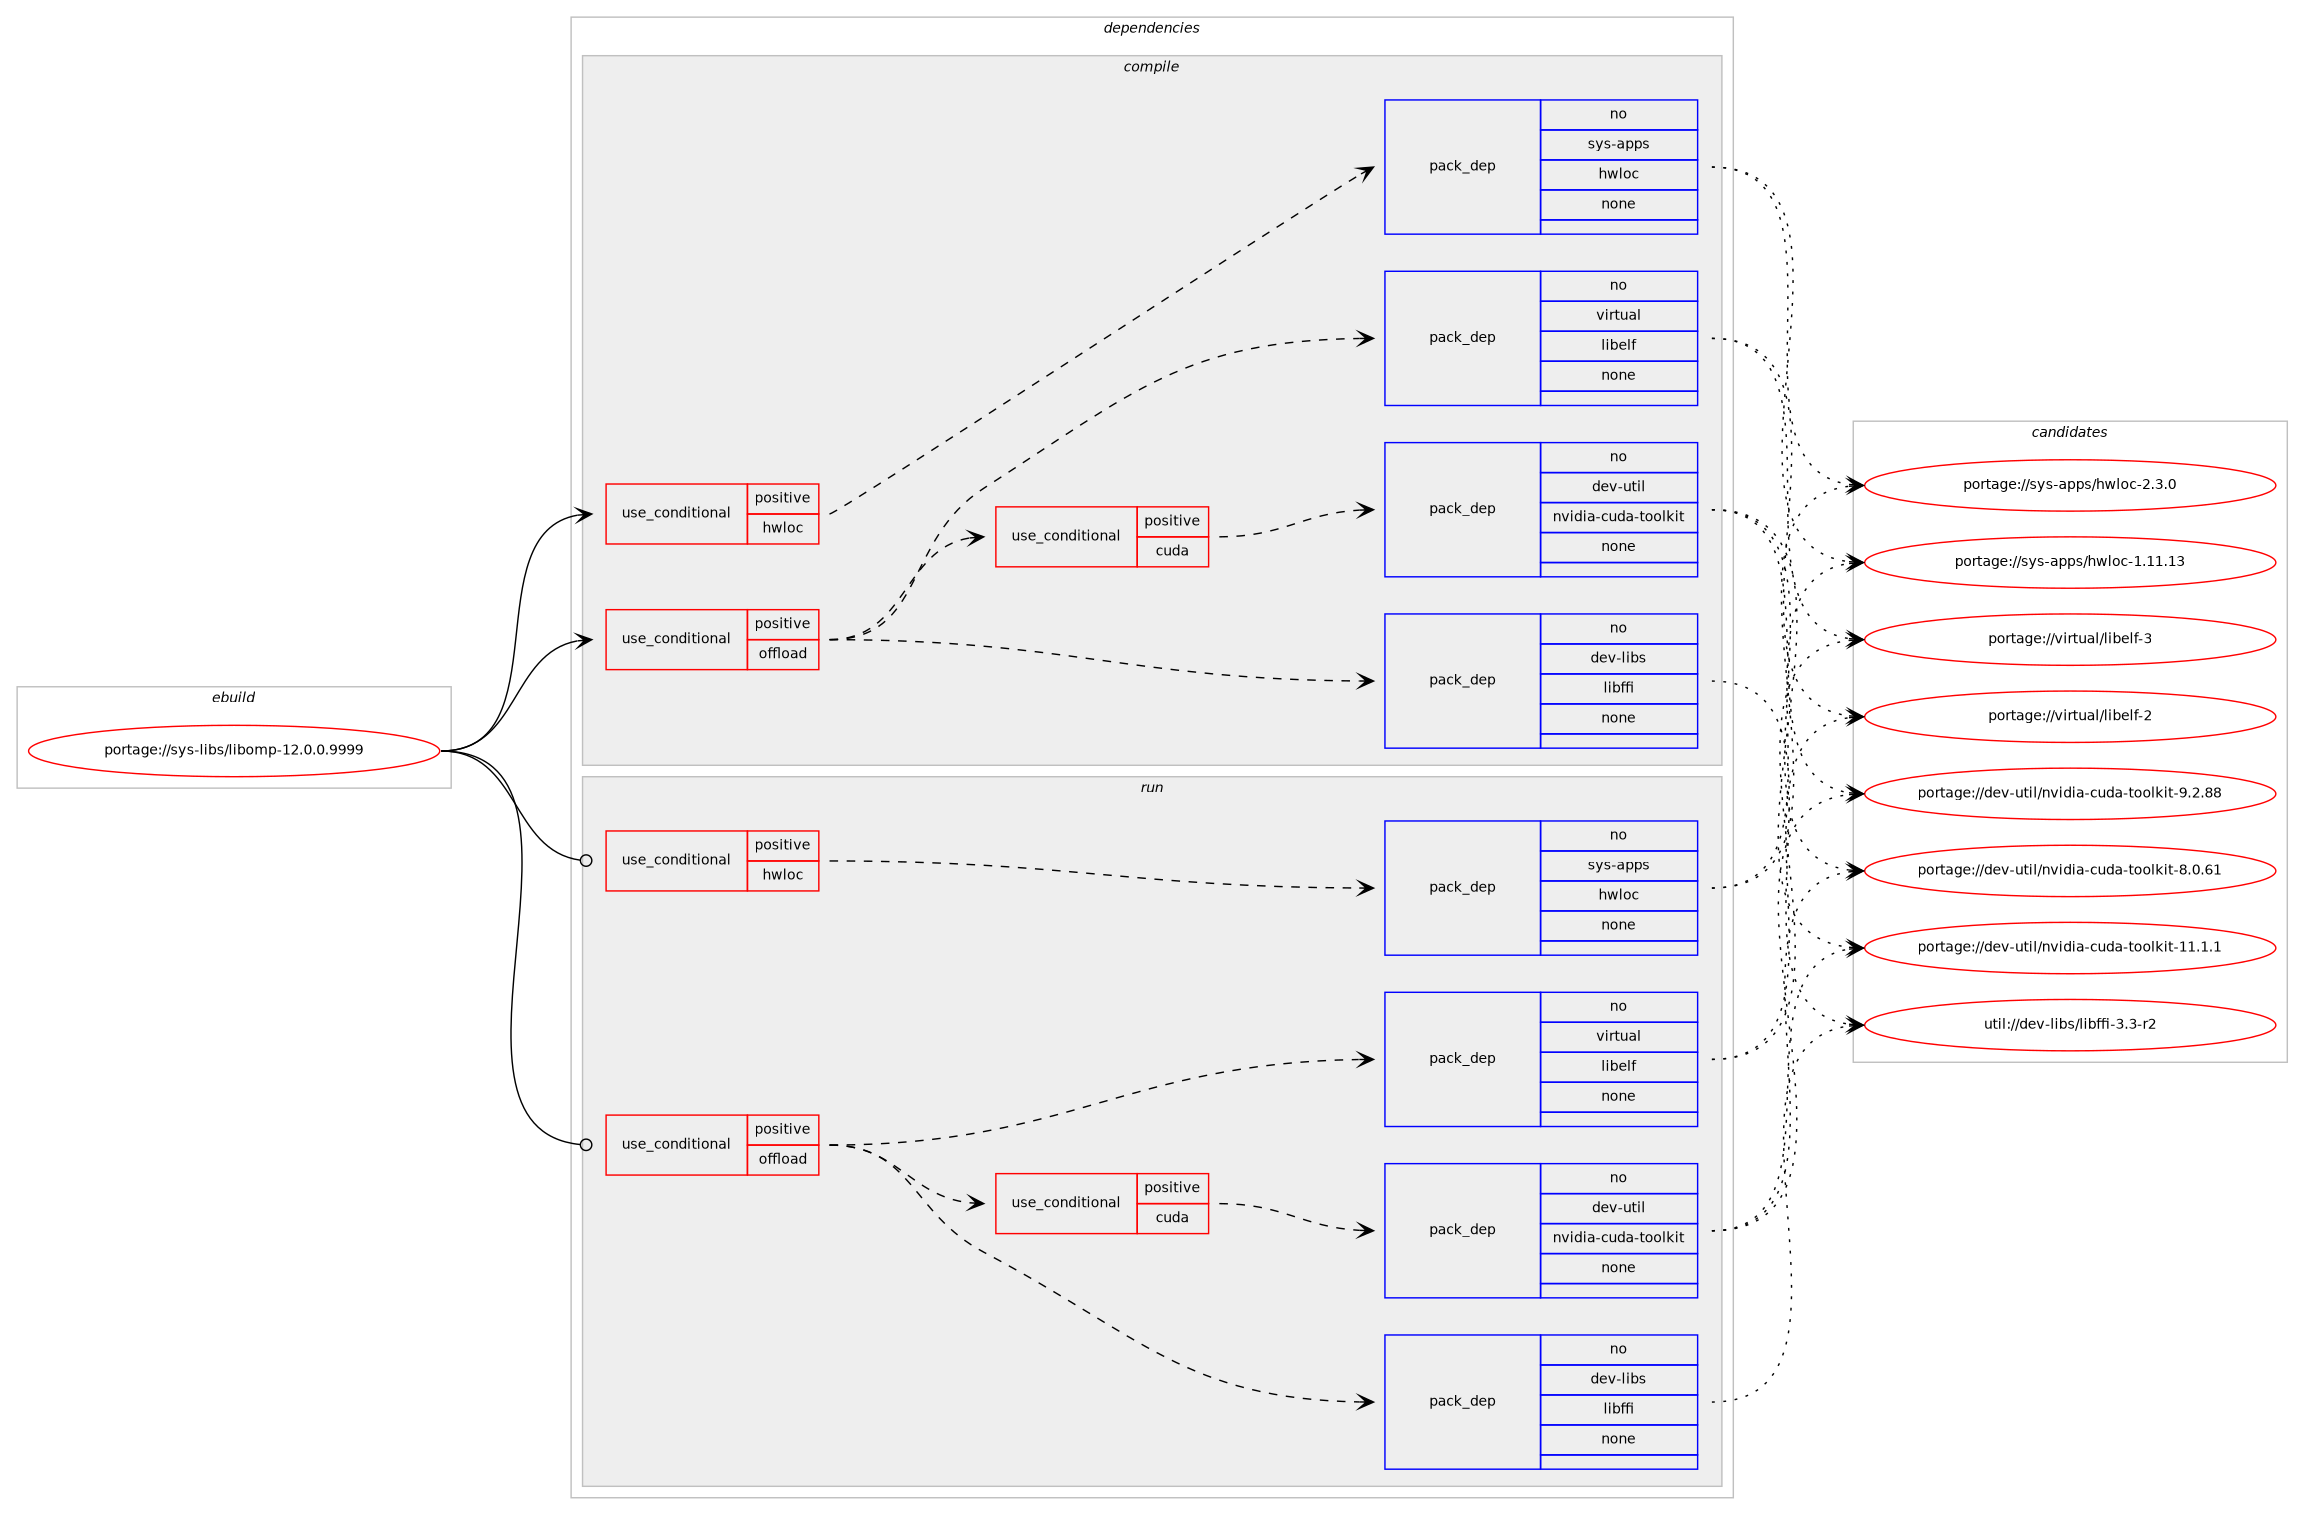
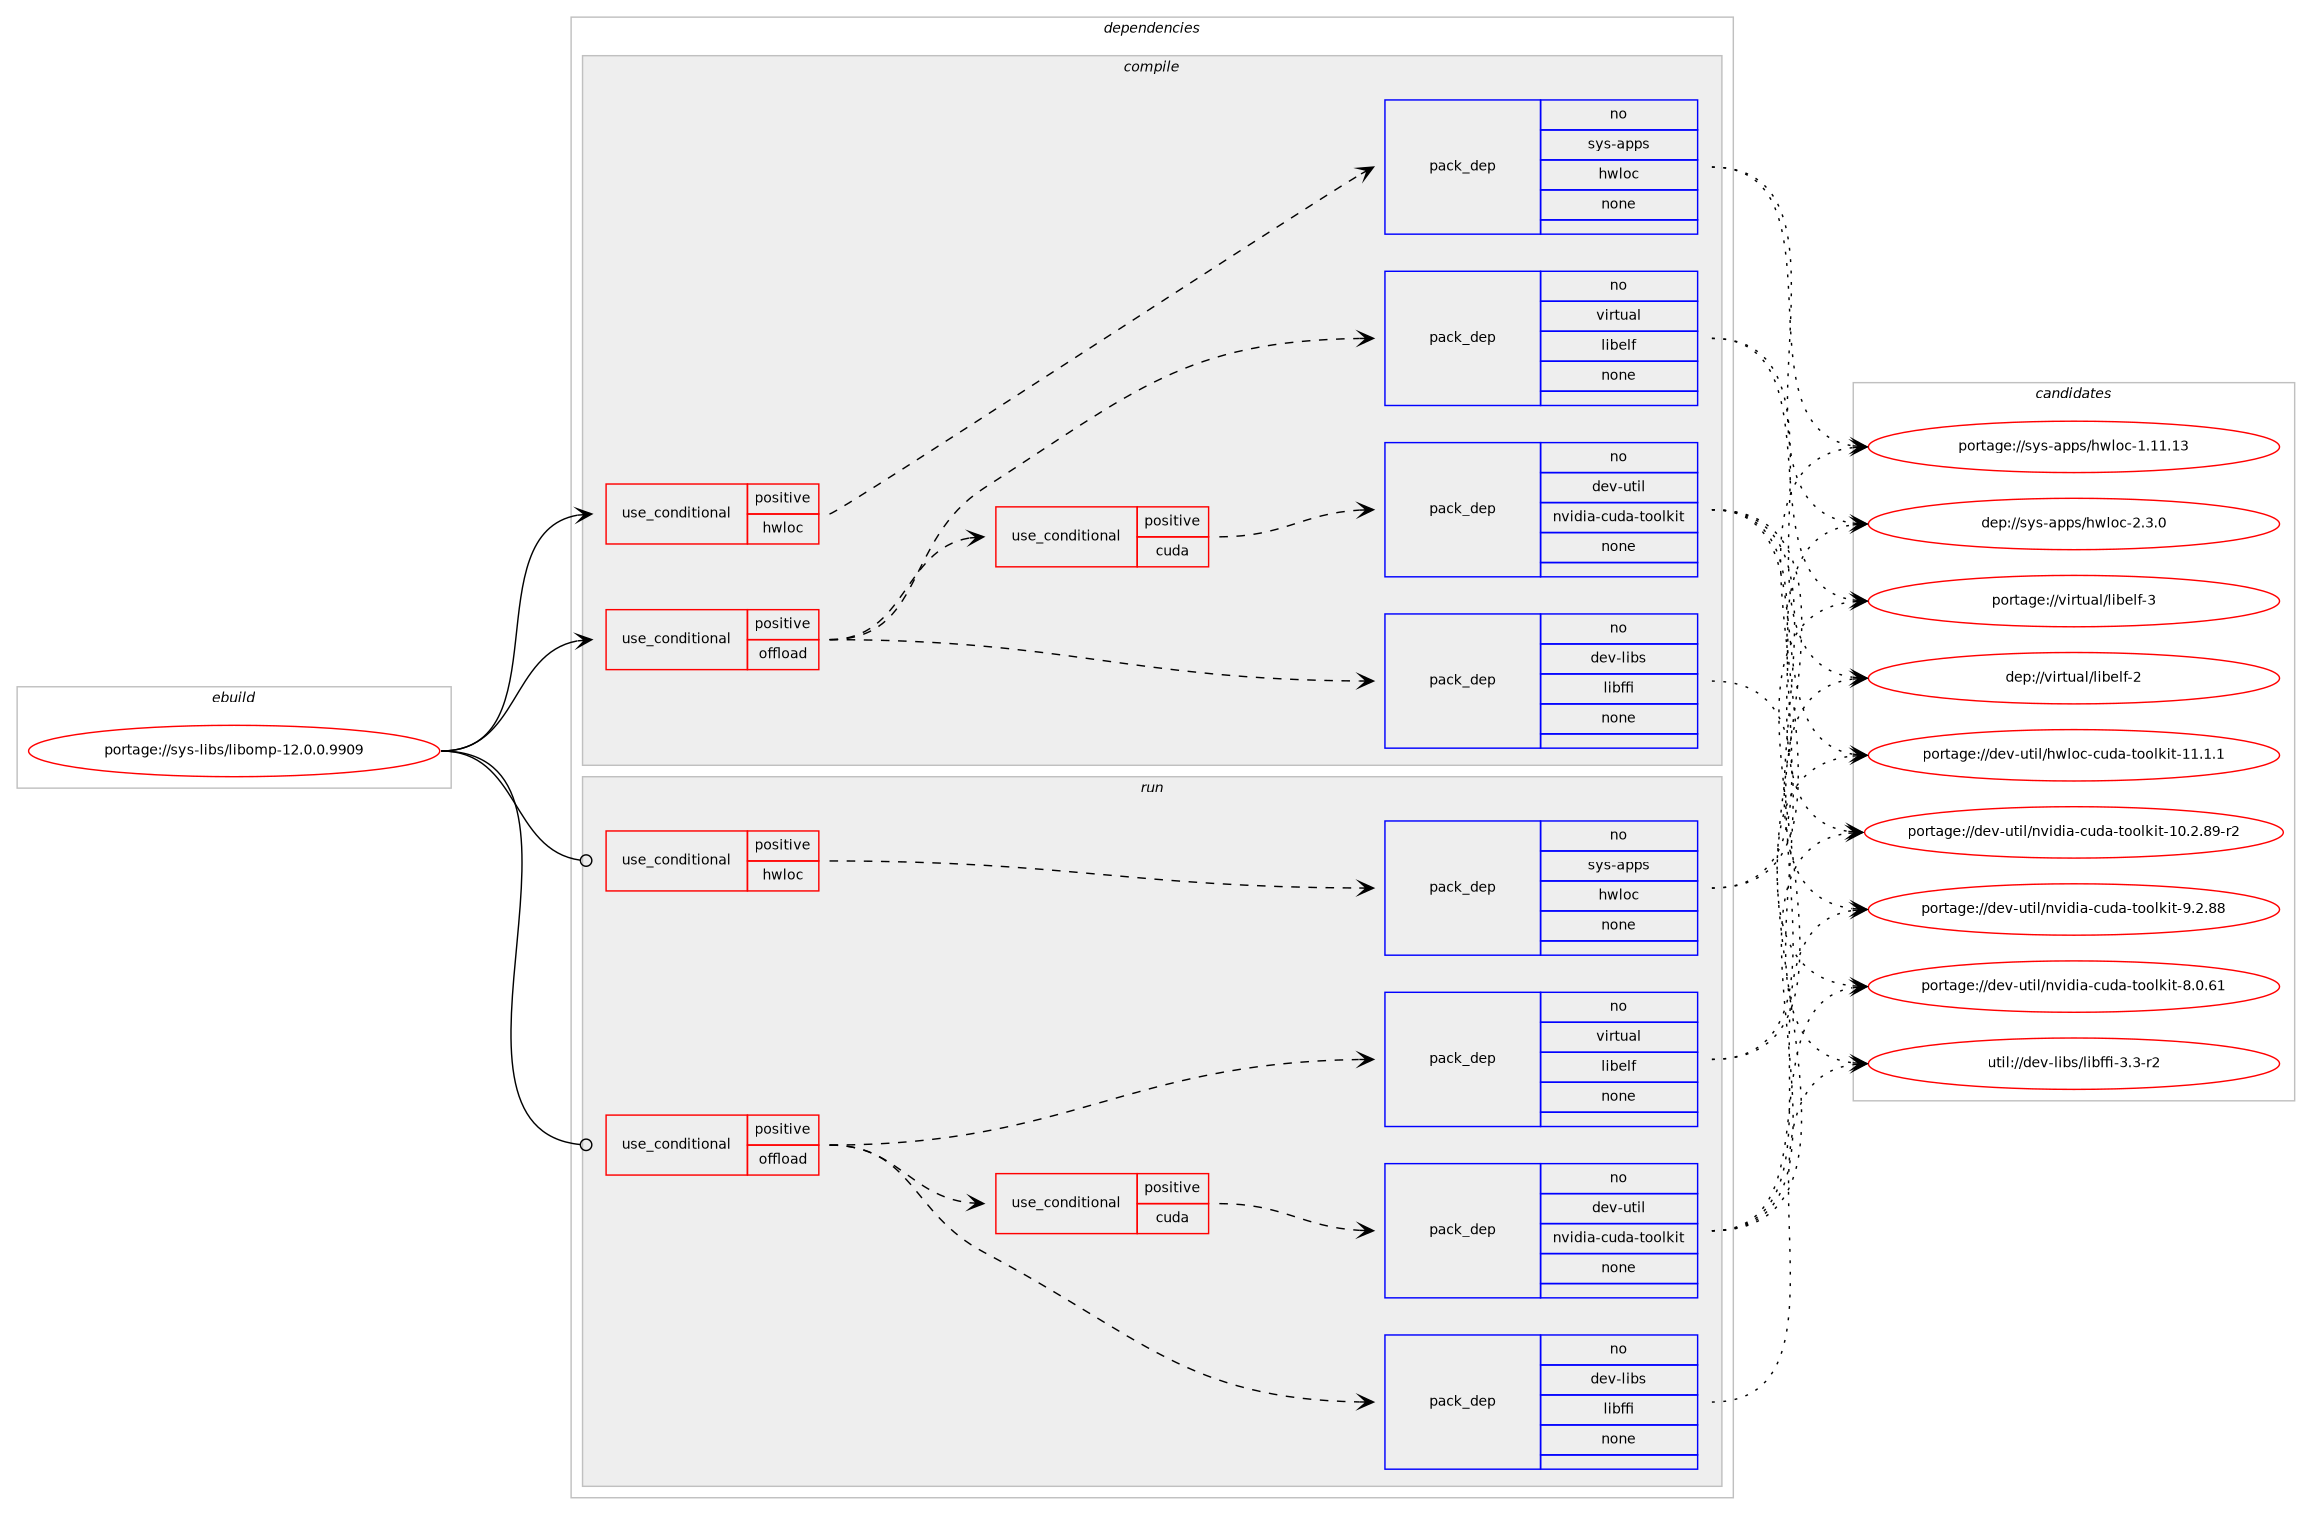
(2070, 485) -> (2074, 524)
(2070, 717) -> (2074, 678)
(234, 751) -> (234, 751)
none -> (2074, 832)
(2070, 948) -> (2074, 755)
